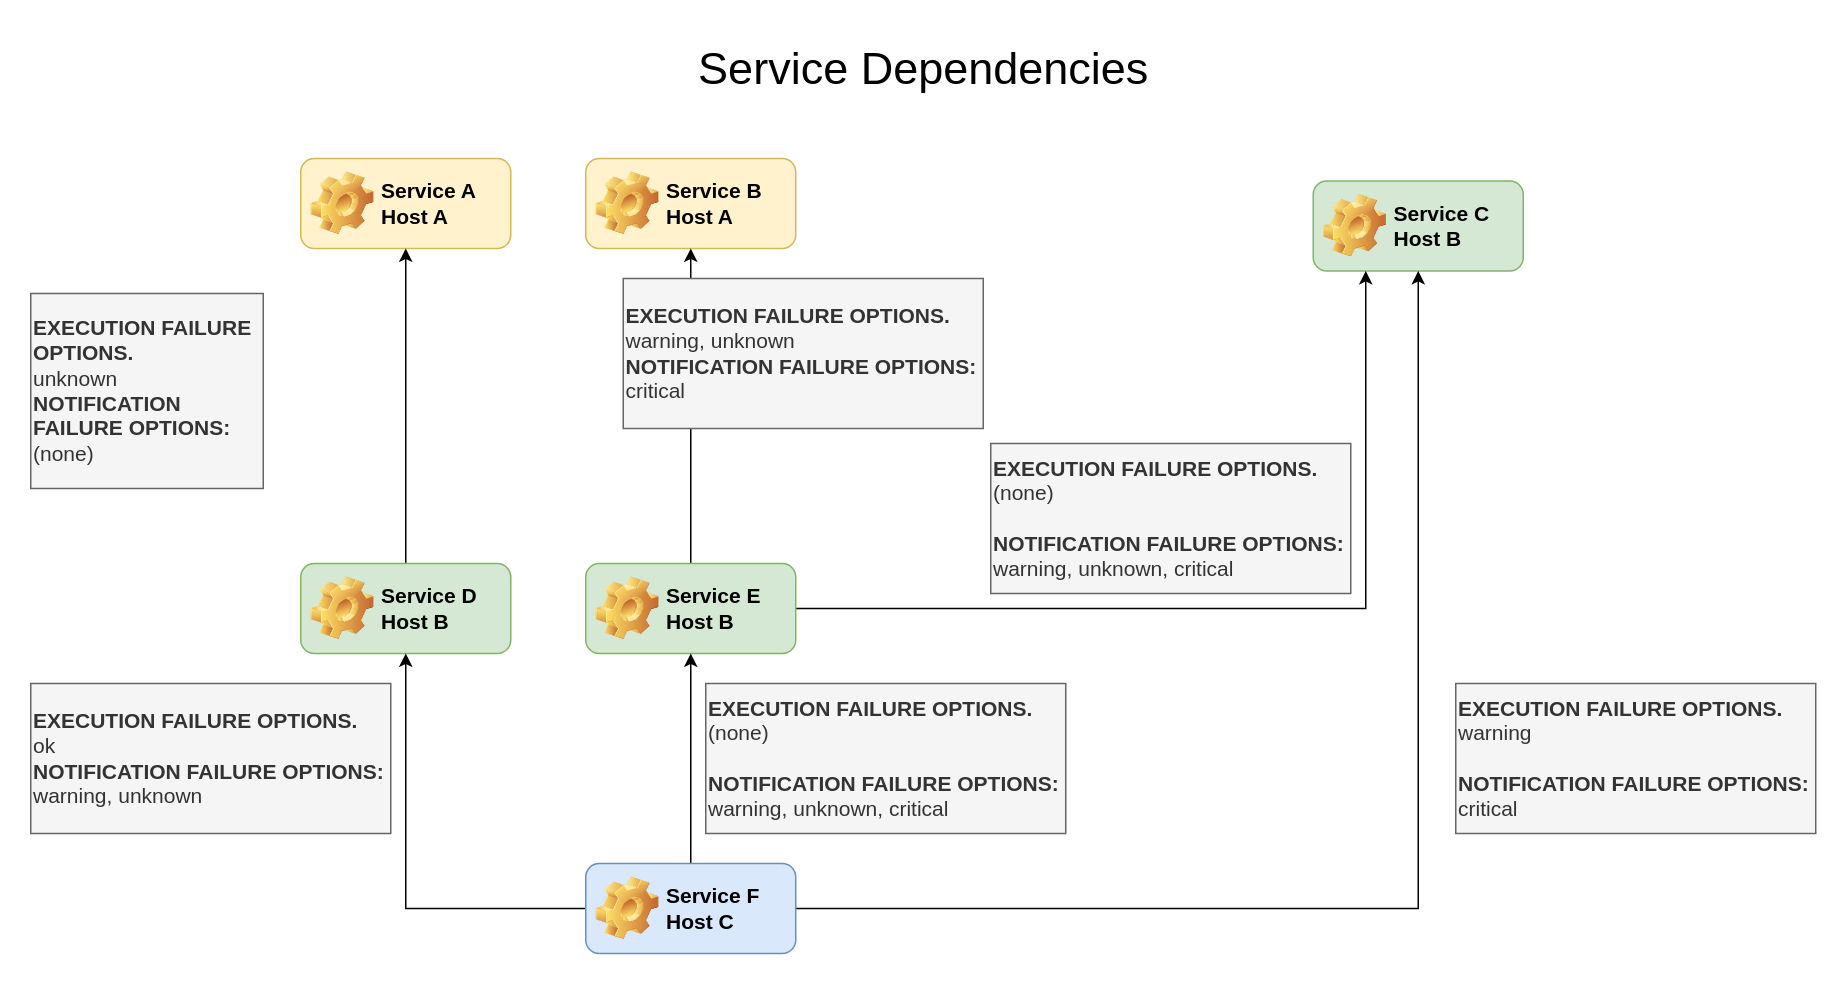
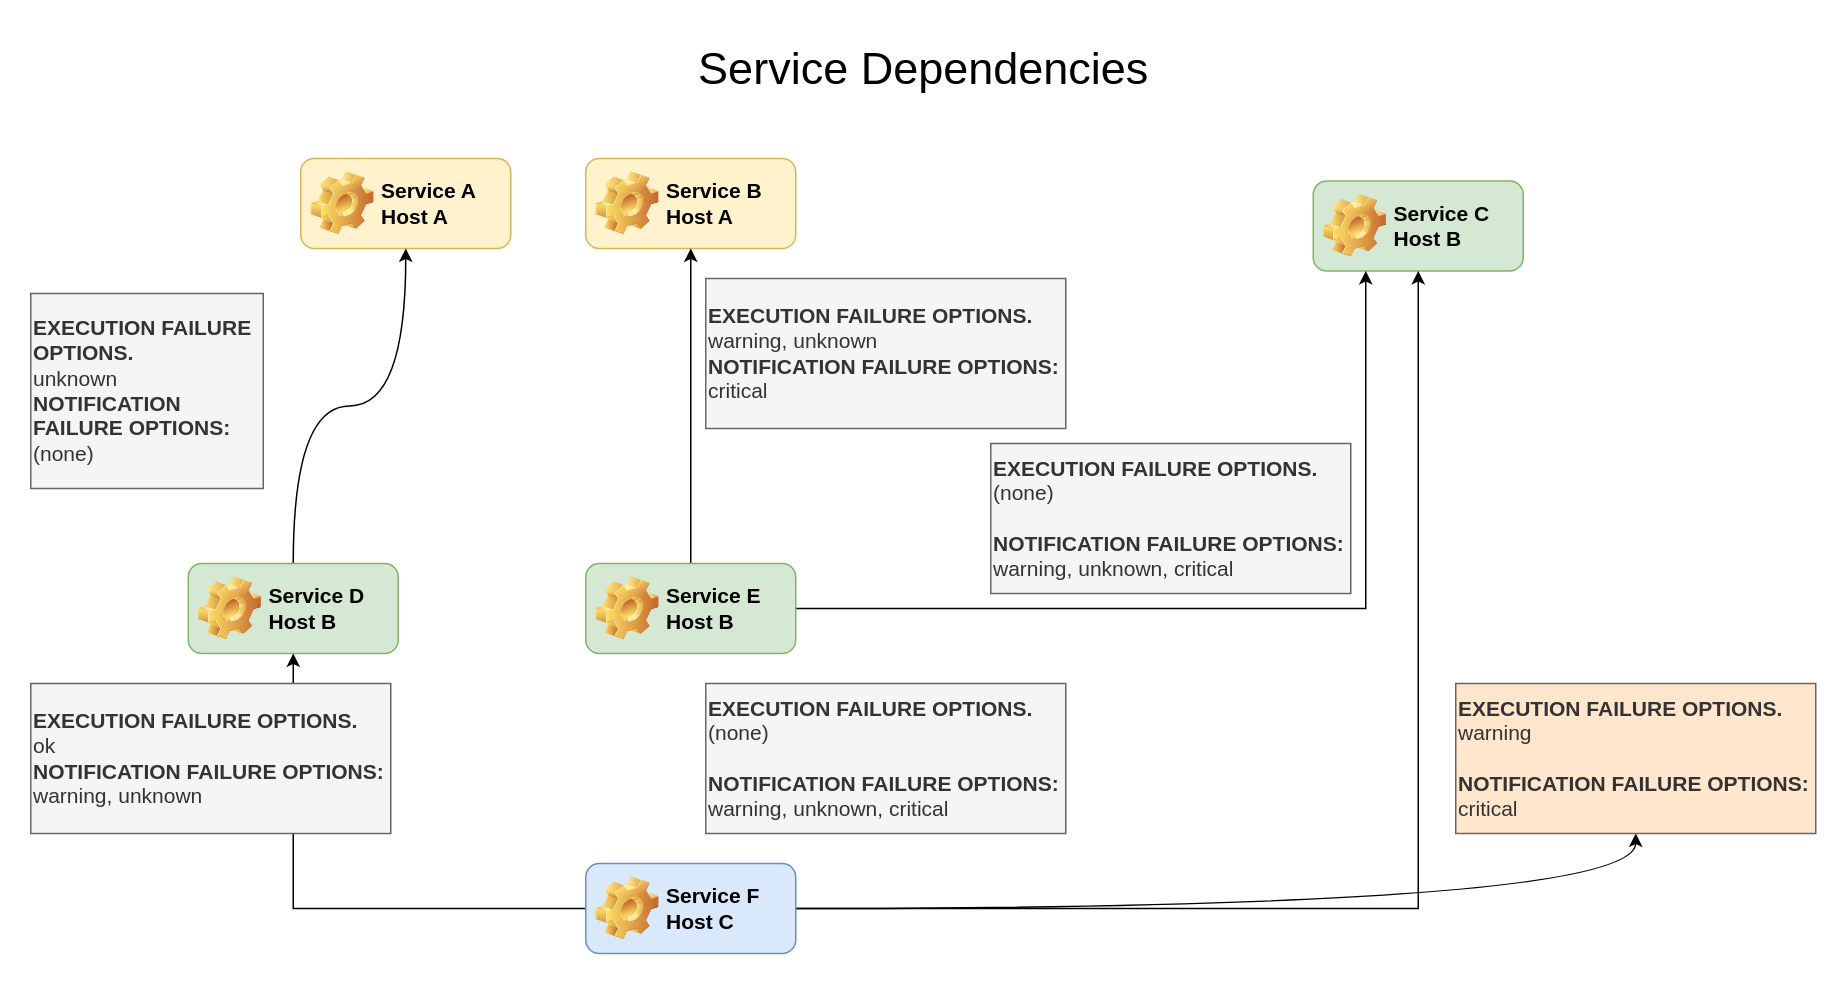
(803, 353) -> (886, 353)
(406, 608) -> (293, 608)
(1636, 758) -> (1636, 758)
(691, 763) -> (1340, 897)
